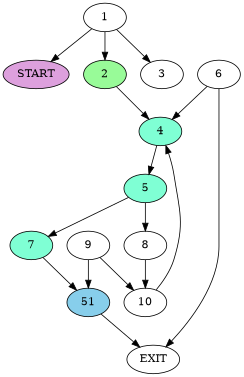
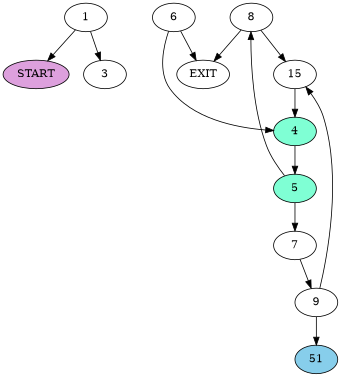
(105, 74) -> none
(31, 245) -> (295, 245)
(57, 271) -> (304, 270)
(145, 302) -> (295, 74)
(117, 328) -> (230, 43)
